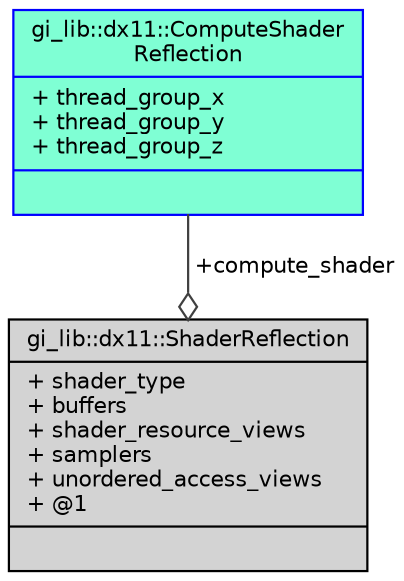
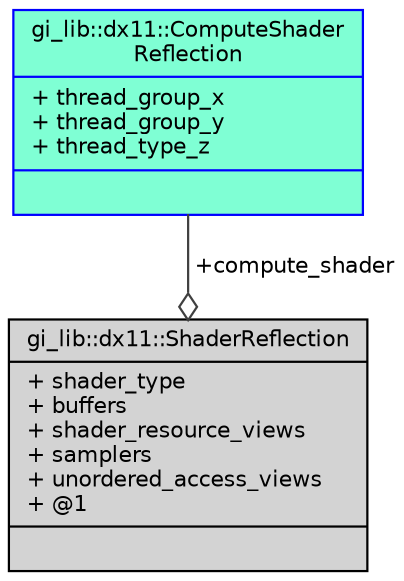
(128, 147) -> (121, 147)
